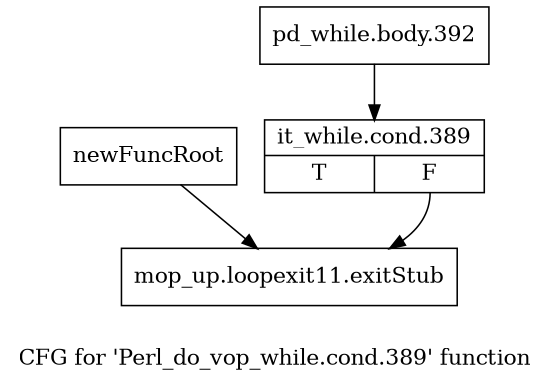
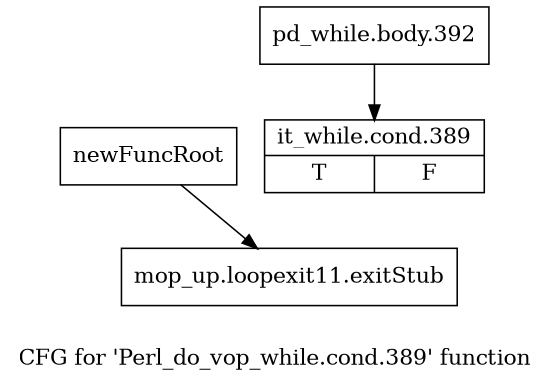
(422, 220) -> none
